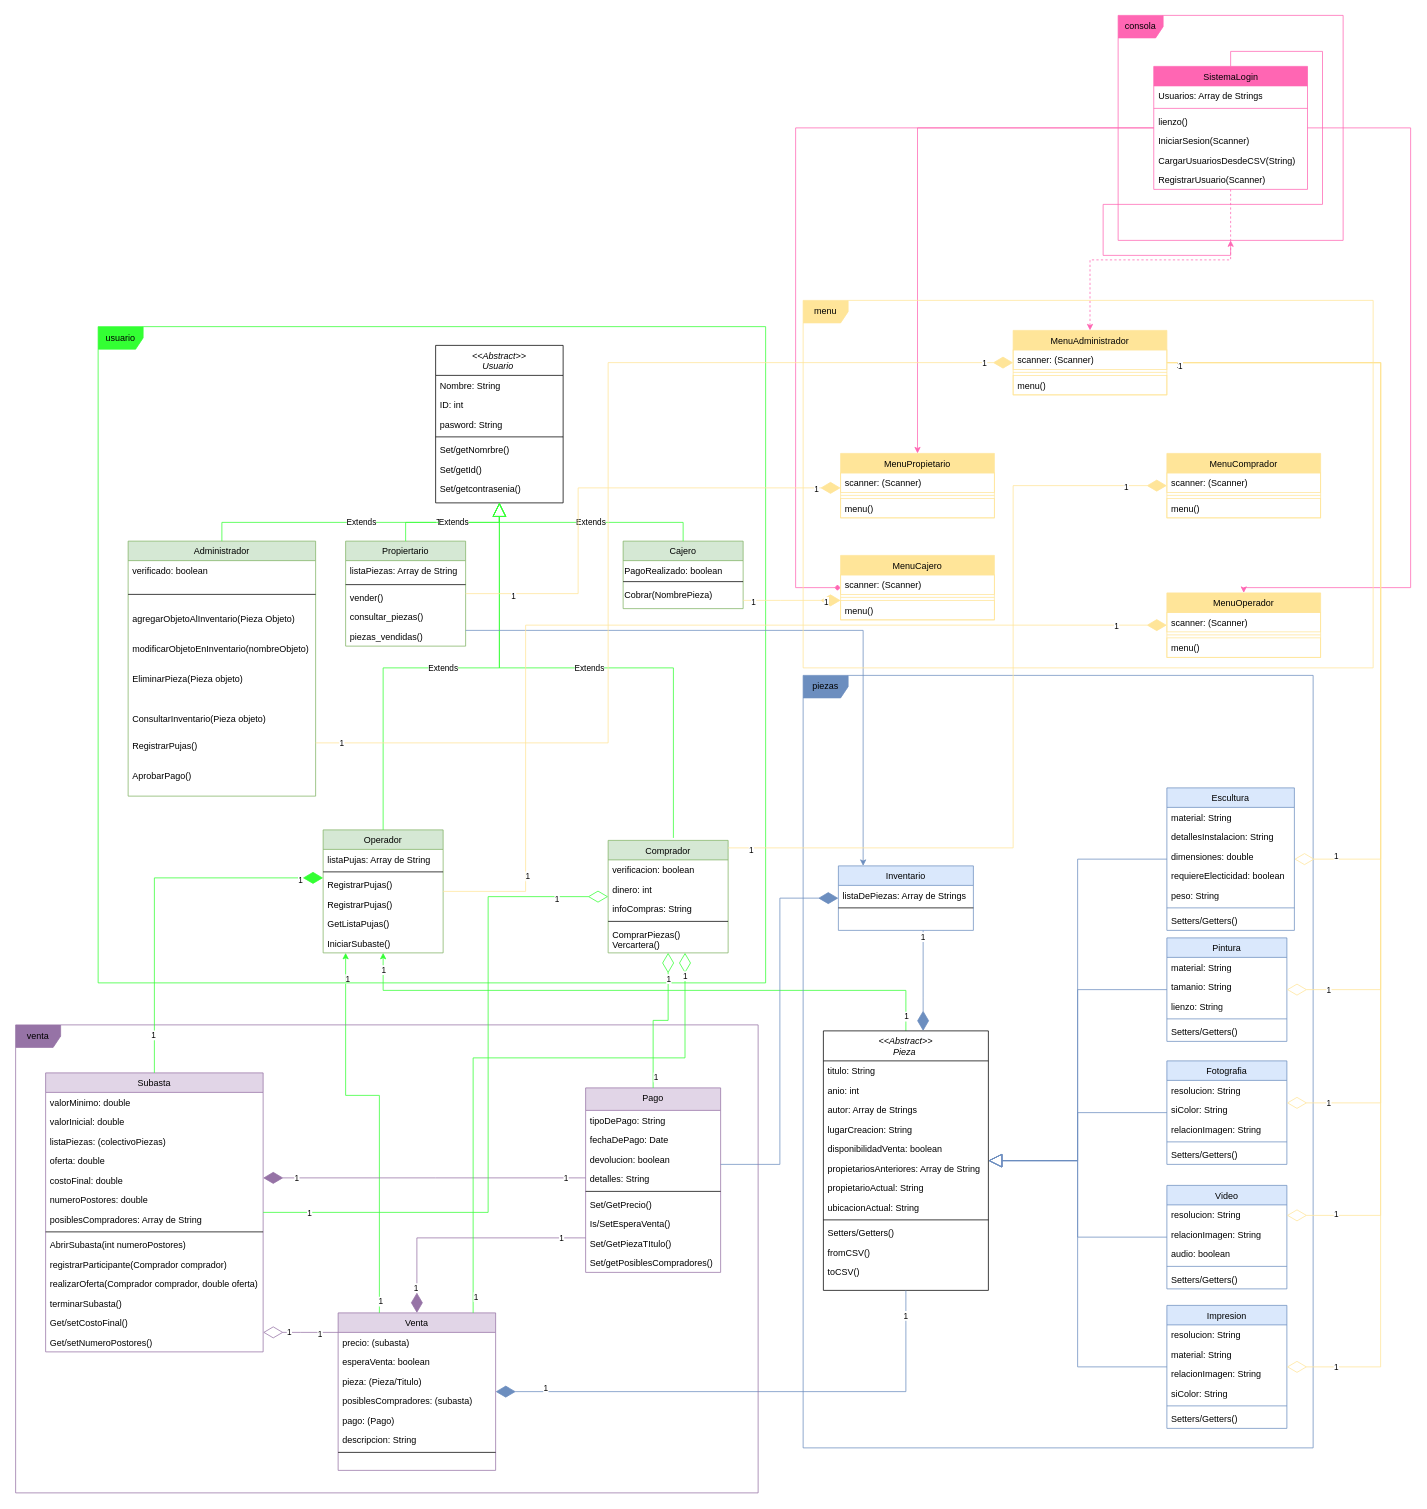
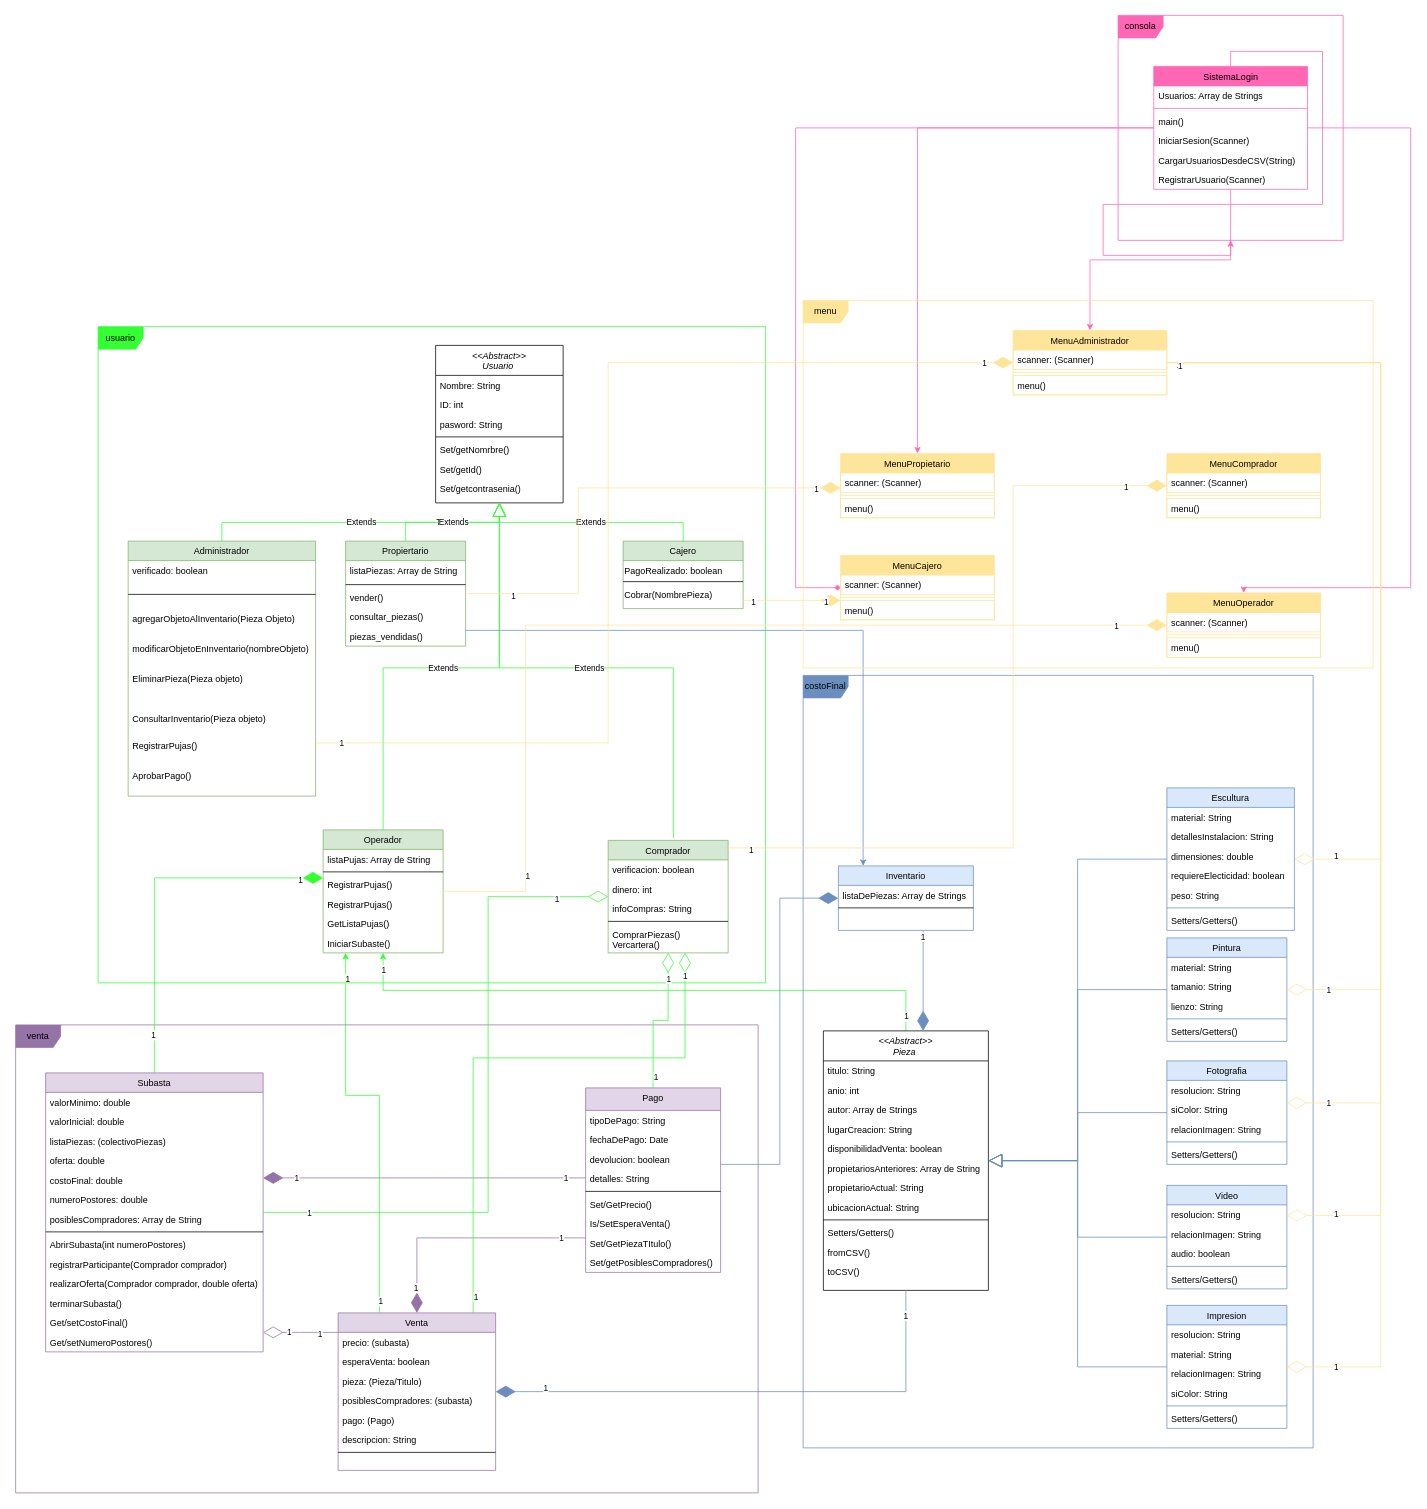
(1176, 122) -> (1172, 122)
(1130, 260) -> (1130, 260)
(825, 687) -> (825, 687)
